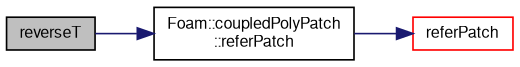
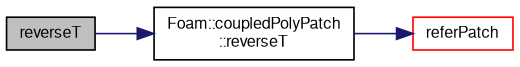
(254, 34) -> (254, 34)
